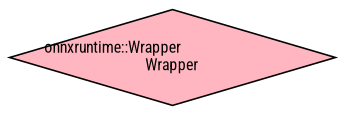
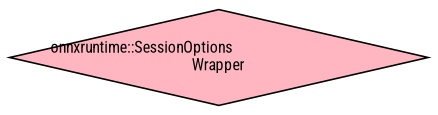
(172, 58) -> (219, 58)
